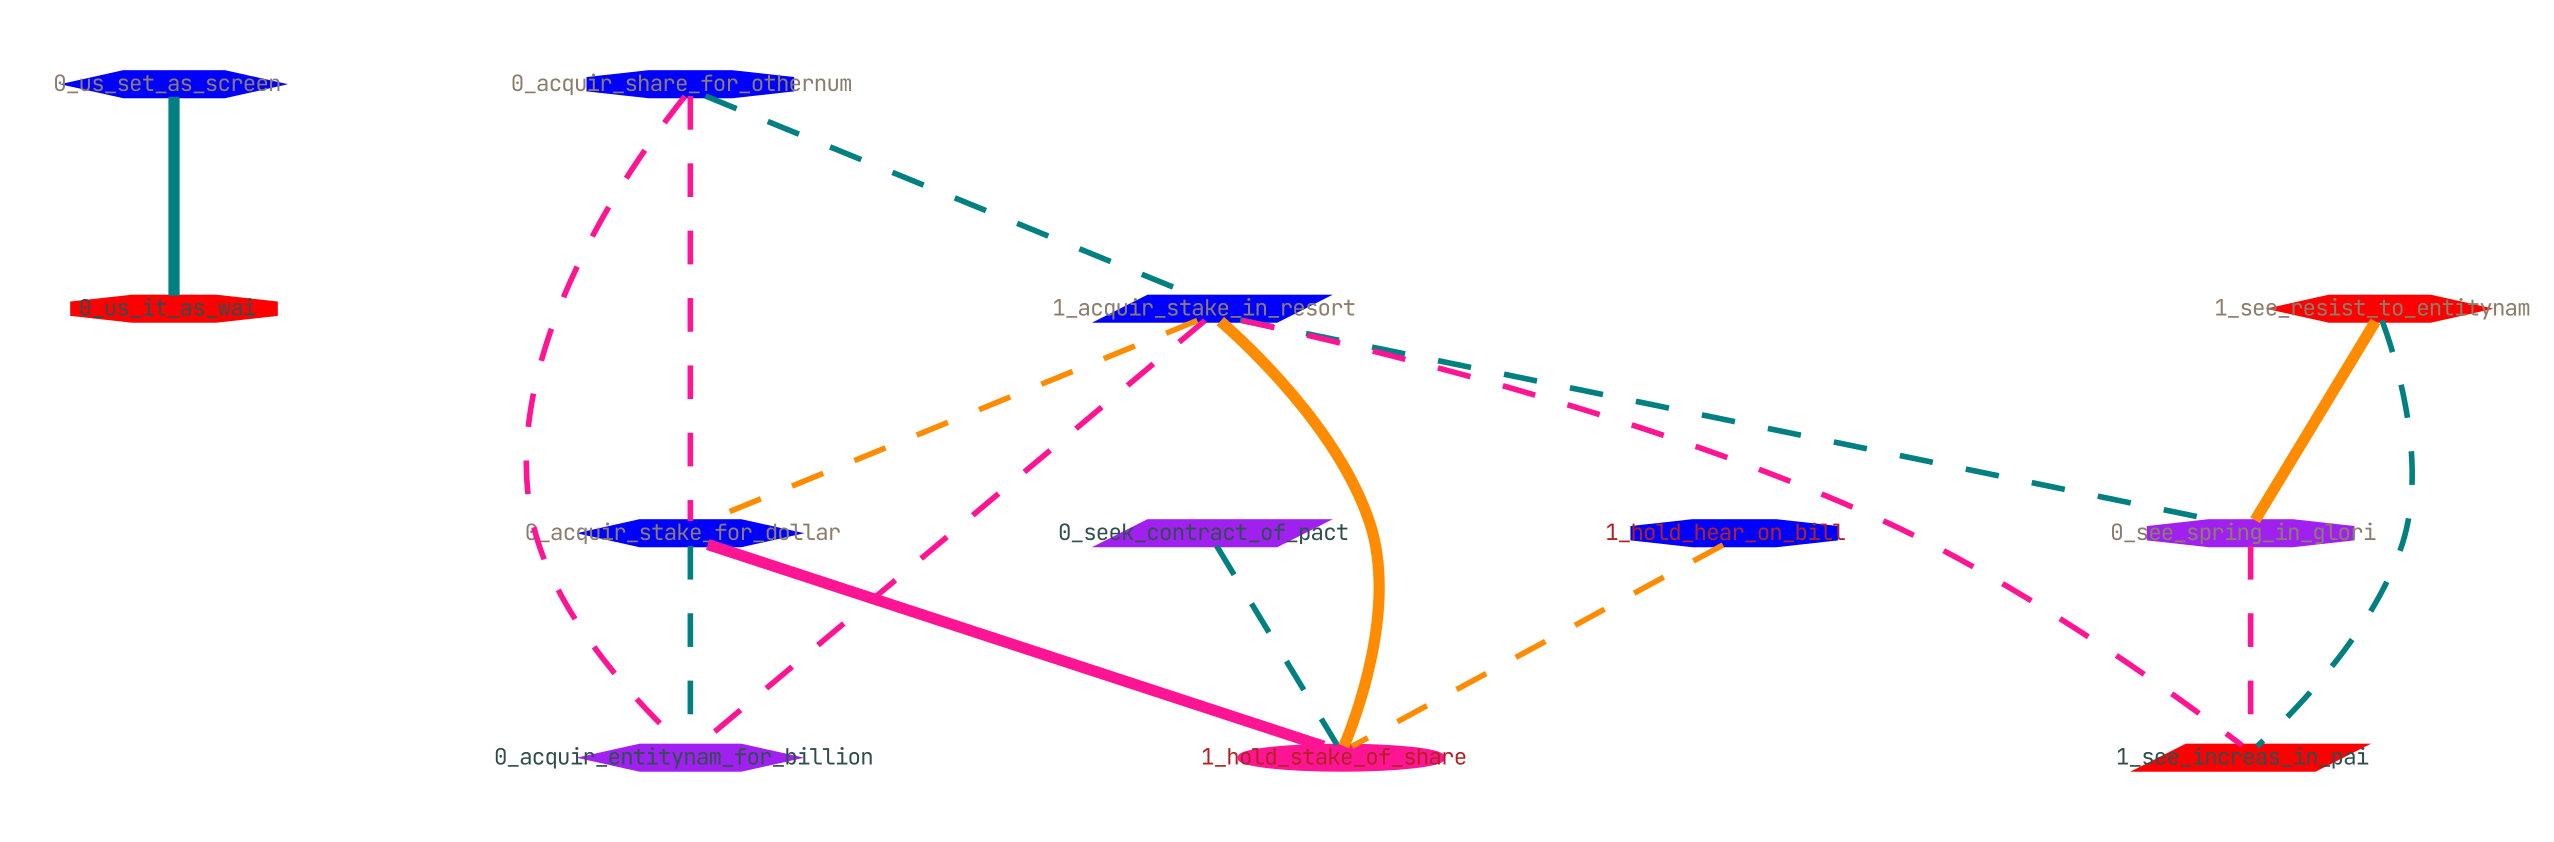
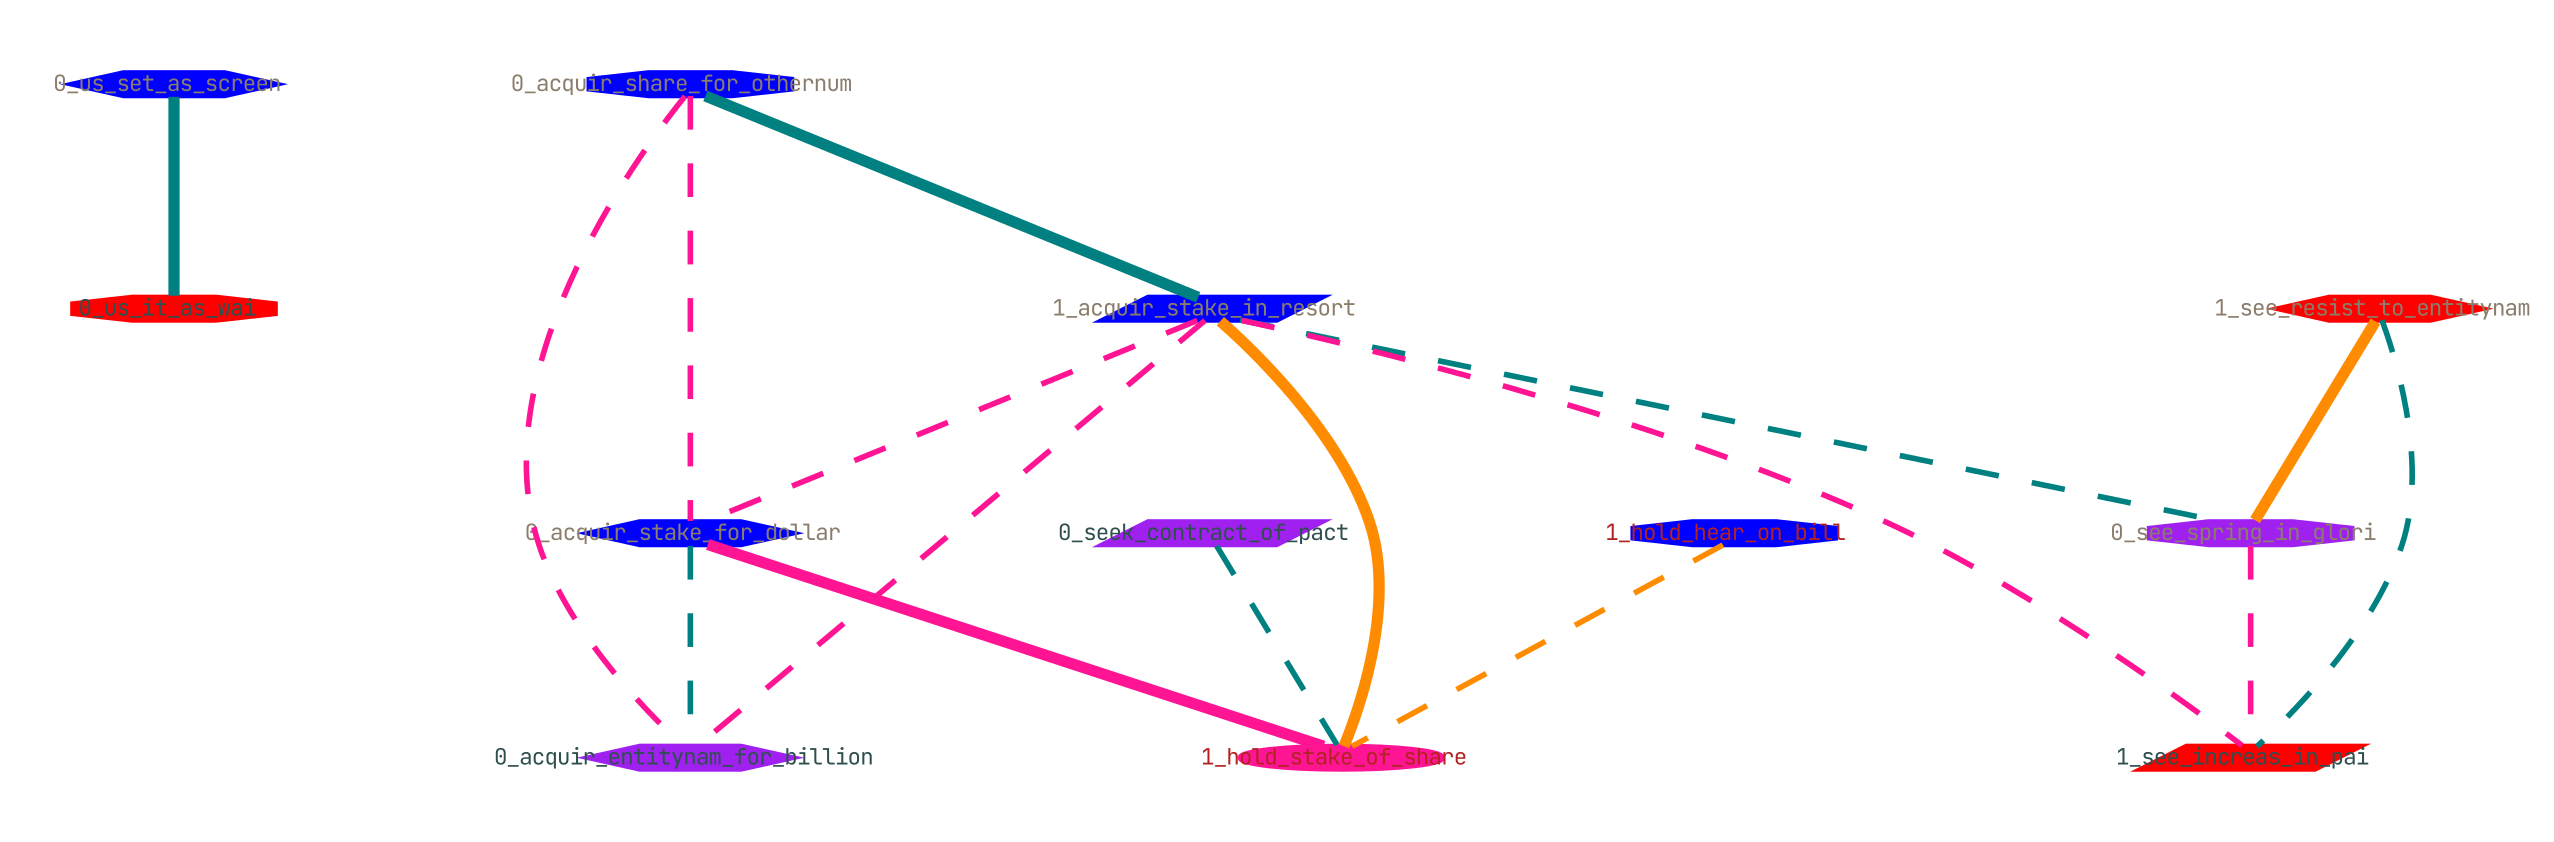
(952, 197) -> (952, 197)
(951, 421) -> (951, 421)
